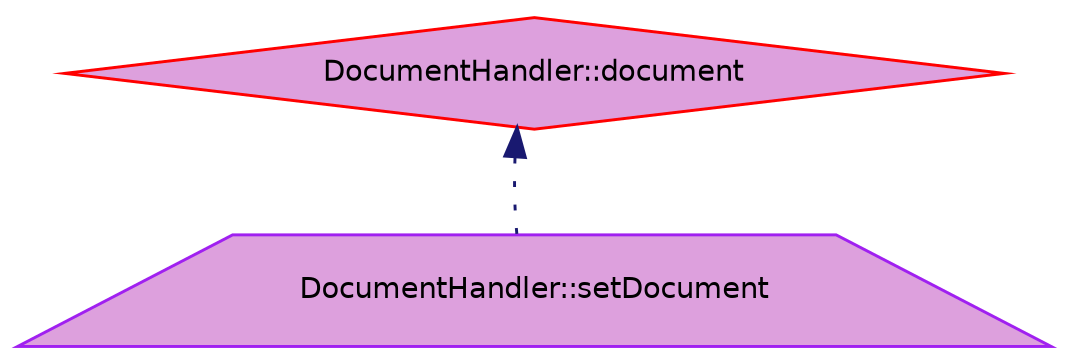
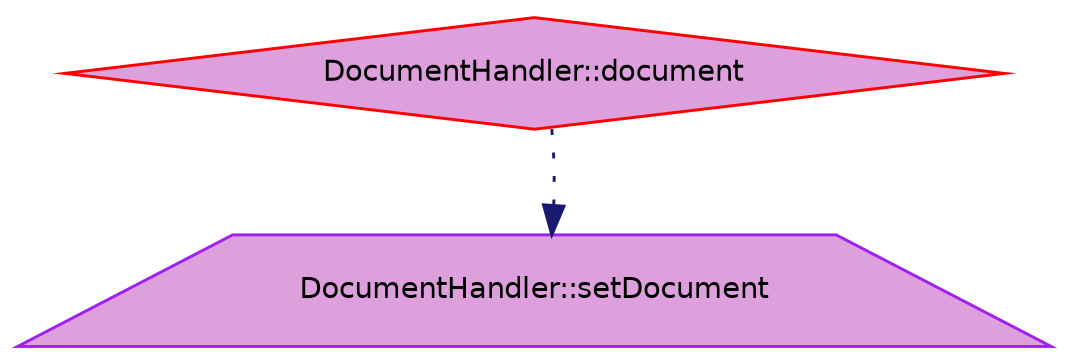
(515, 196) -> (554, 166)
